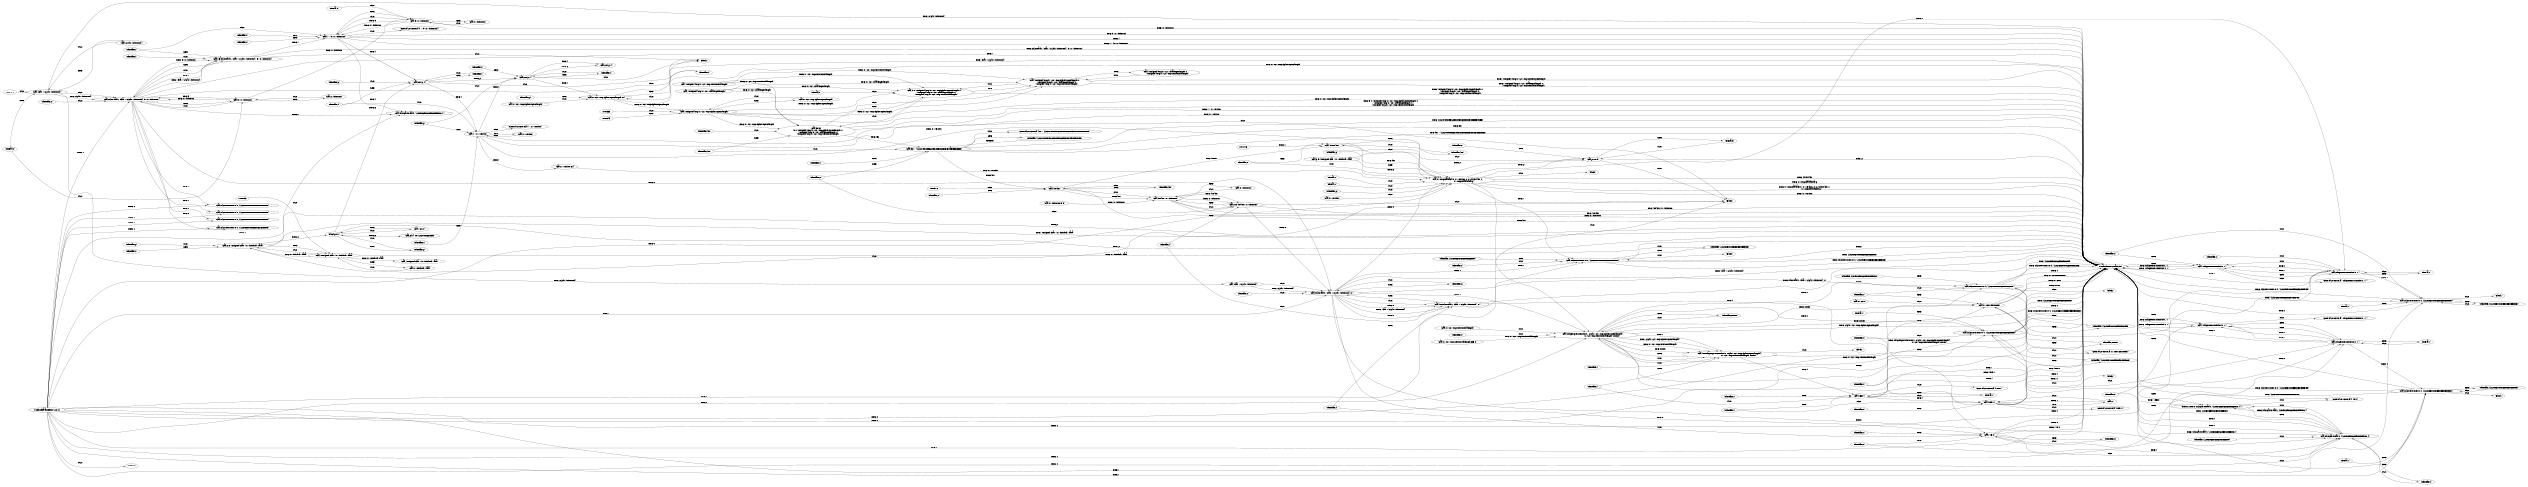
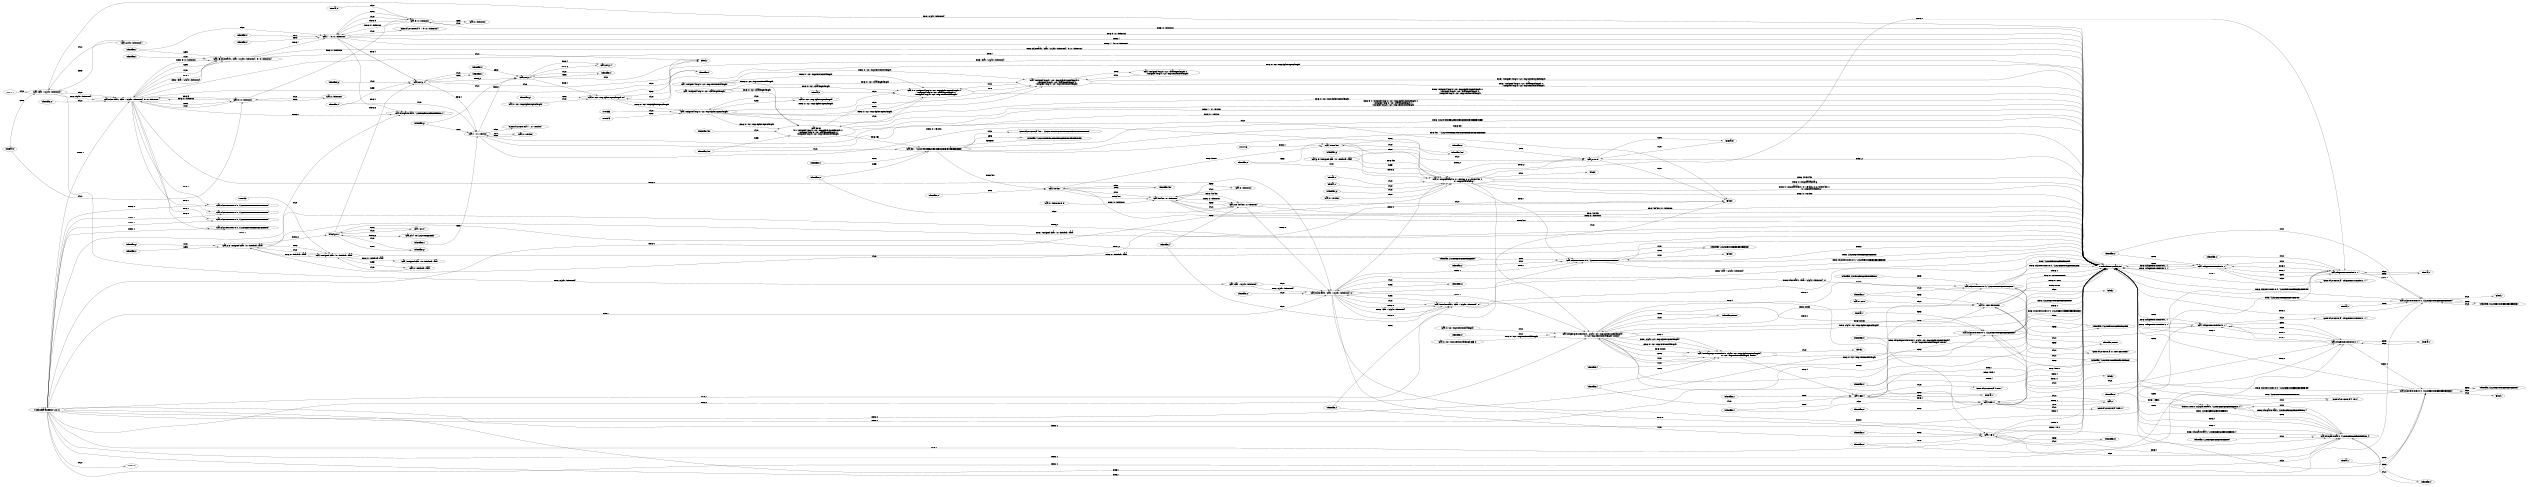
(565, 167) -> none
(934, 189) -> none
